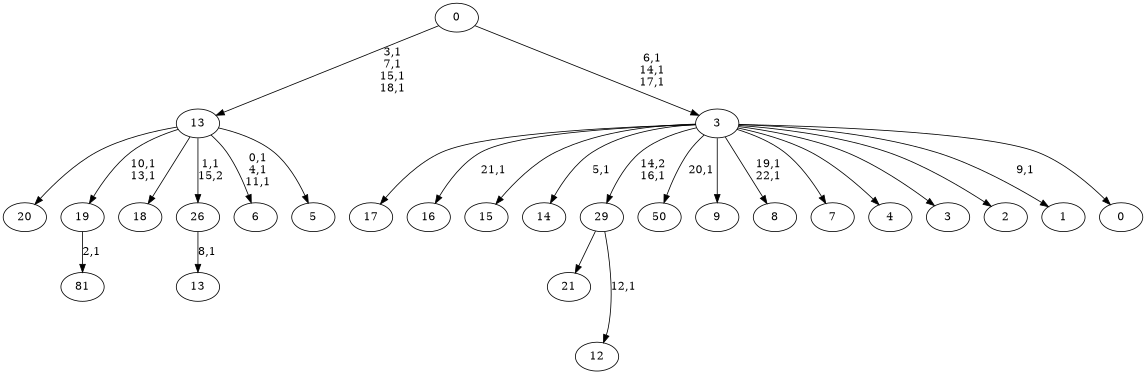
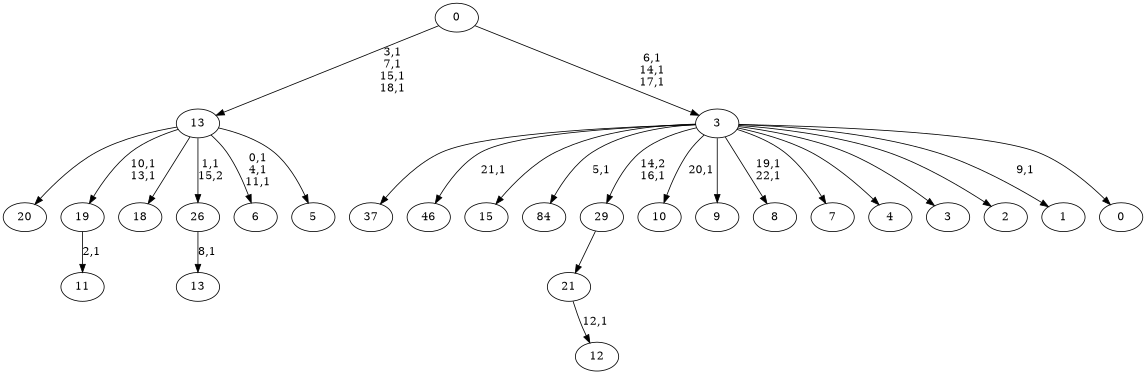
(371, 217) -> (371, 217)
(429, 217) -> (429, 217)
(544, 217) -> (544, 217)
(660, 217) -> (660, 217)
(611, 283) -> (579, 319)
(83, 287) -> (83, 287)
